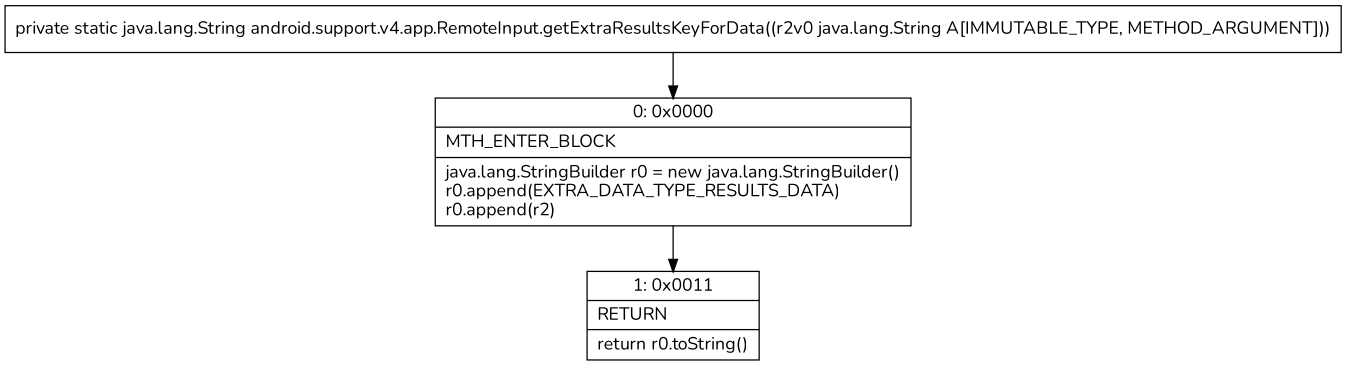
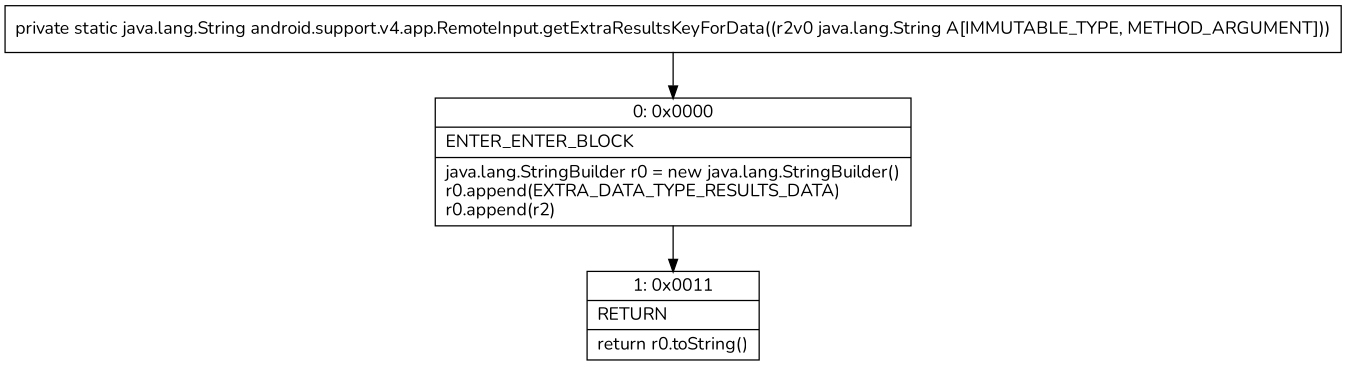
(531, 142) -> (540, 142)
